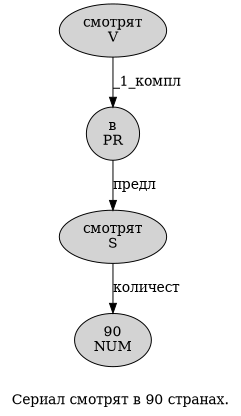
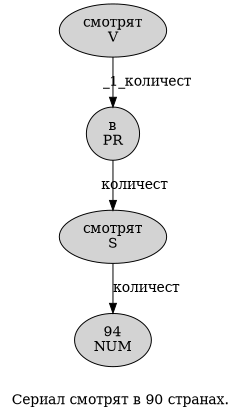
(147, 82) -> (147, 82)
(135, 185) -> (135, 185)
(113, 340) -> (113, 340)
